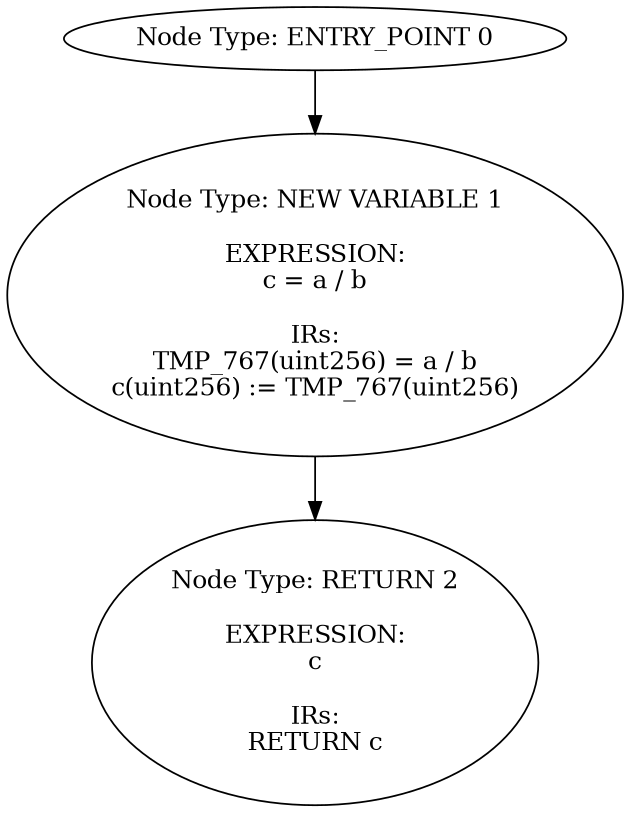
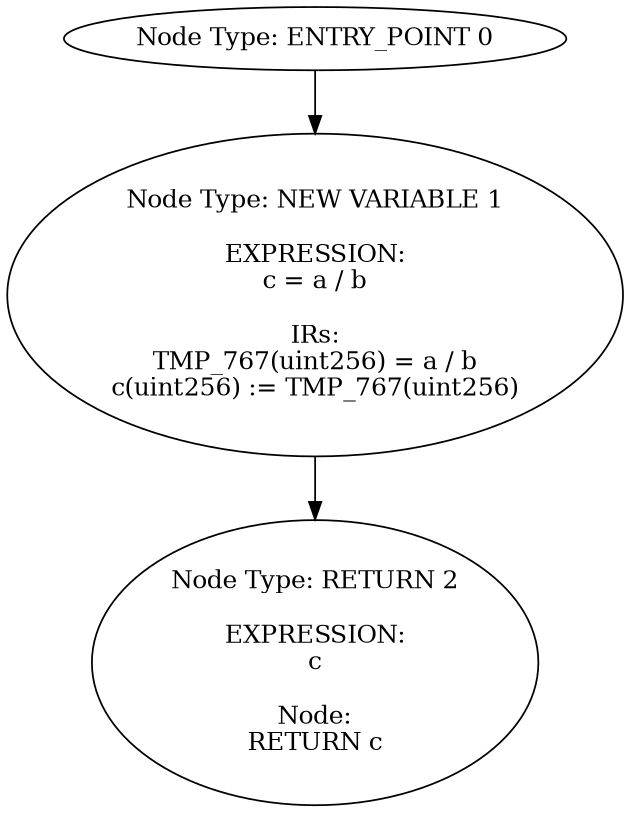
(315, 663) -> (315, 663)
